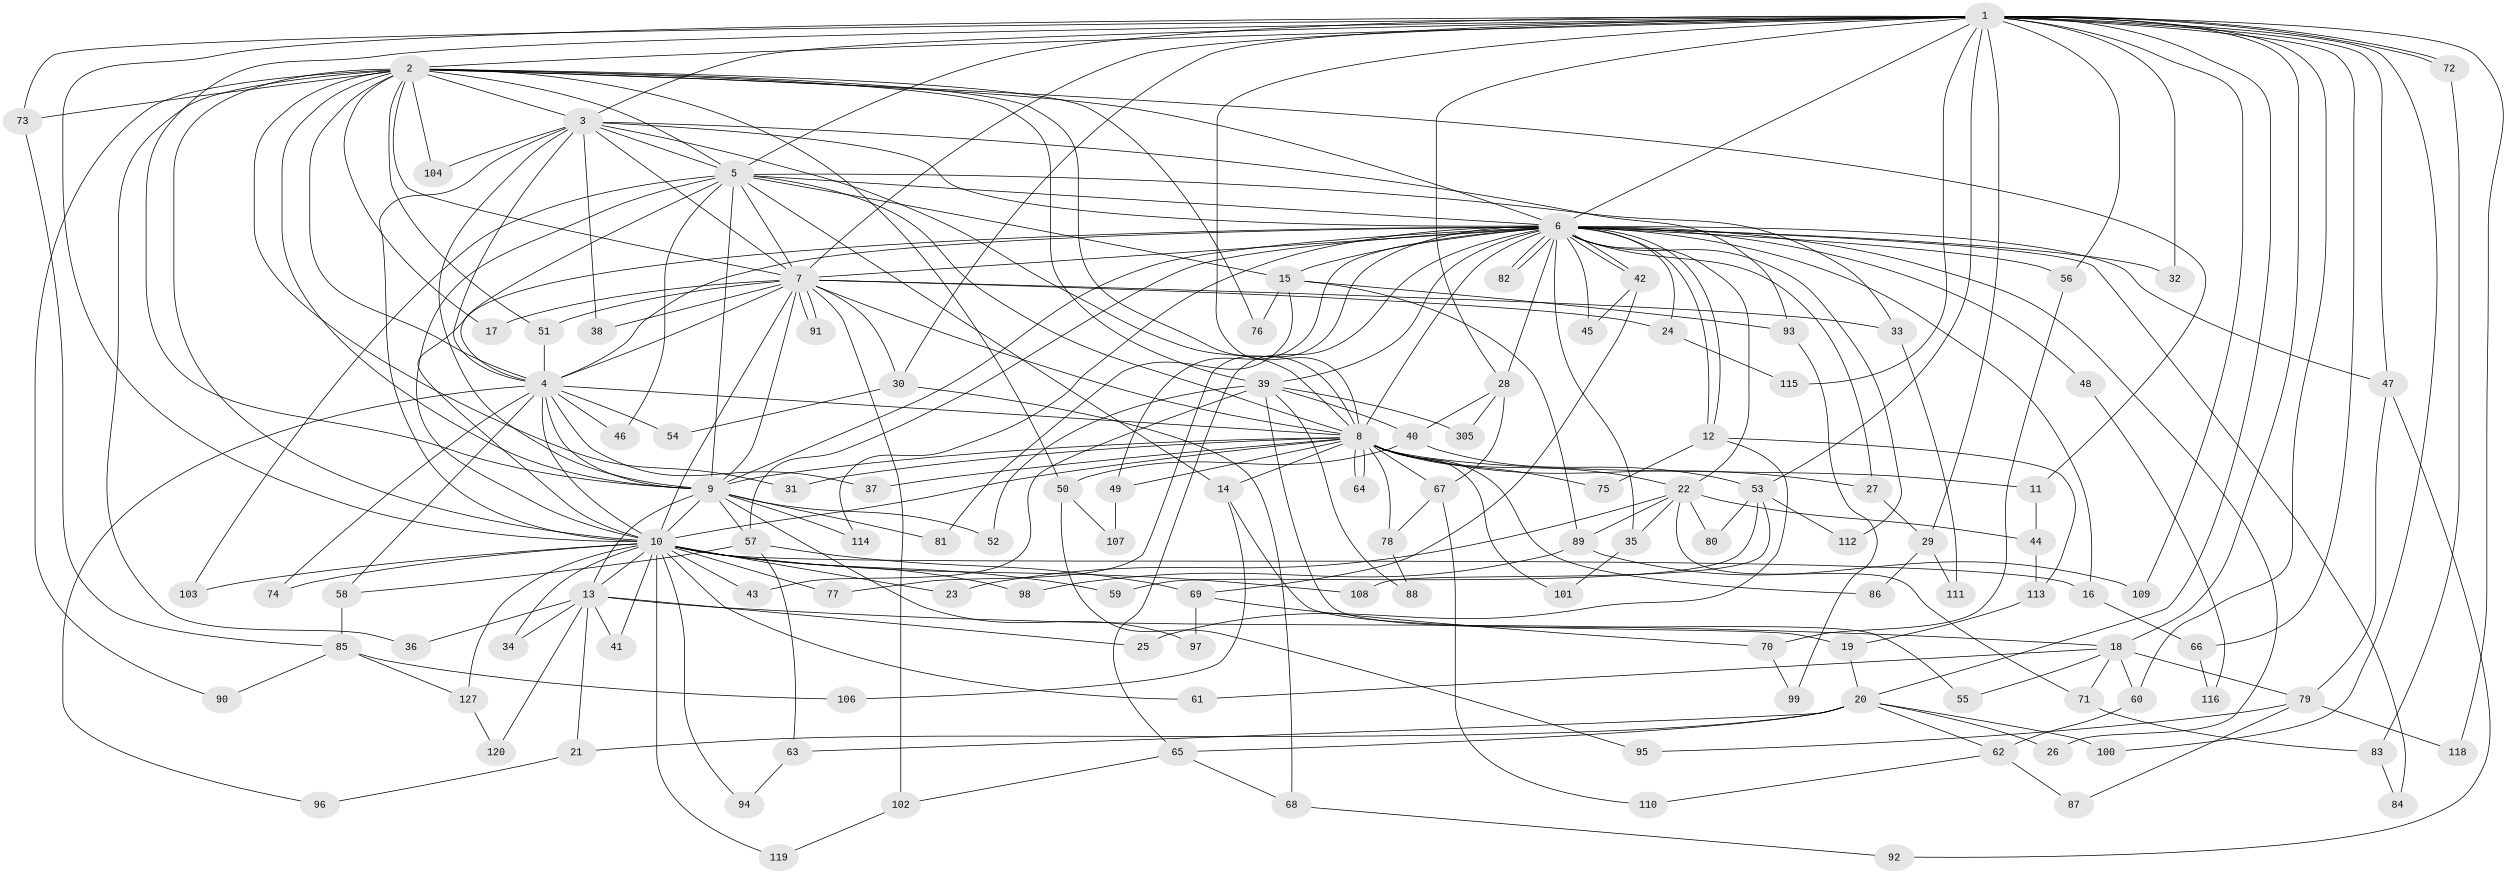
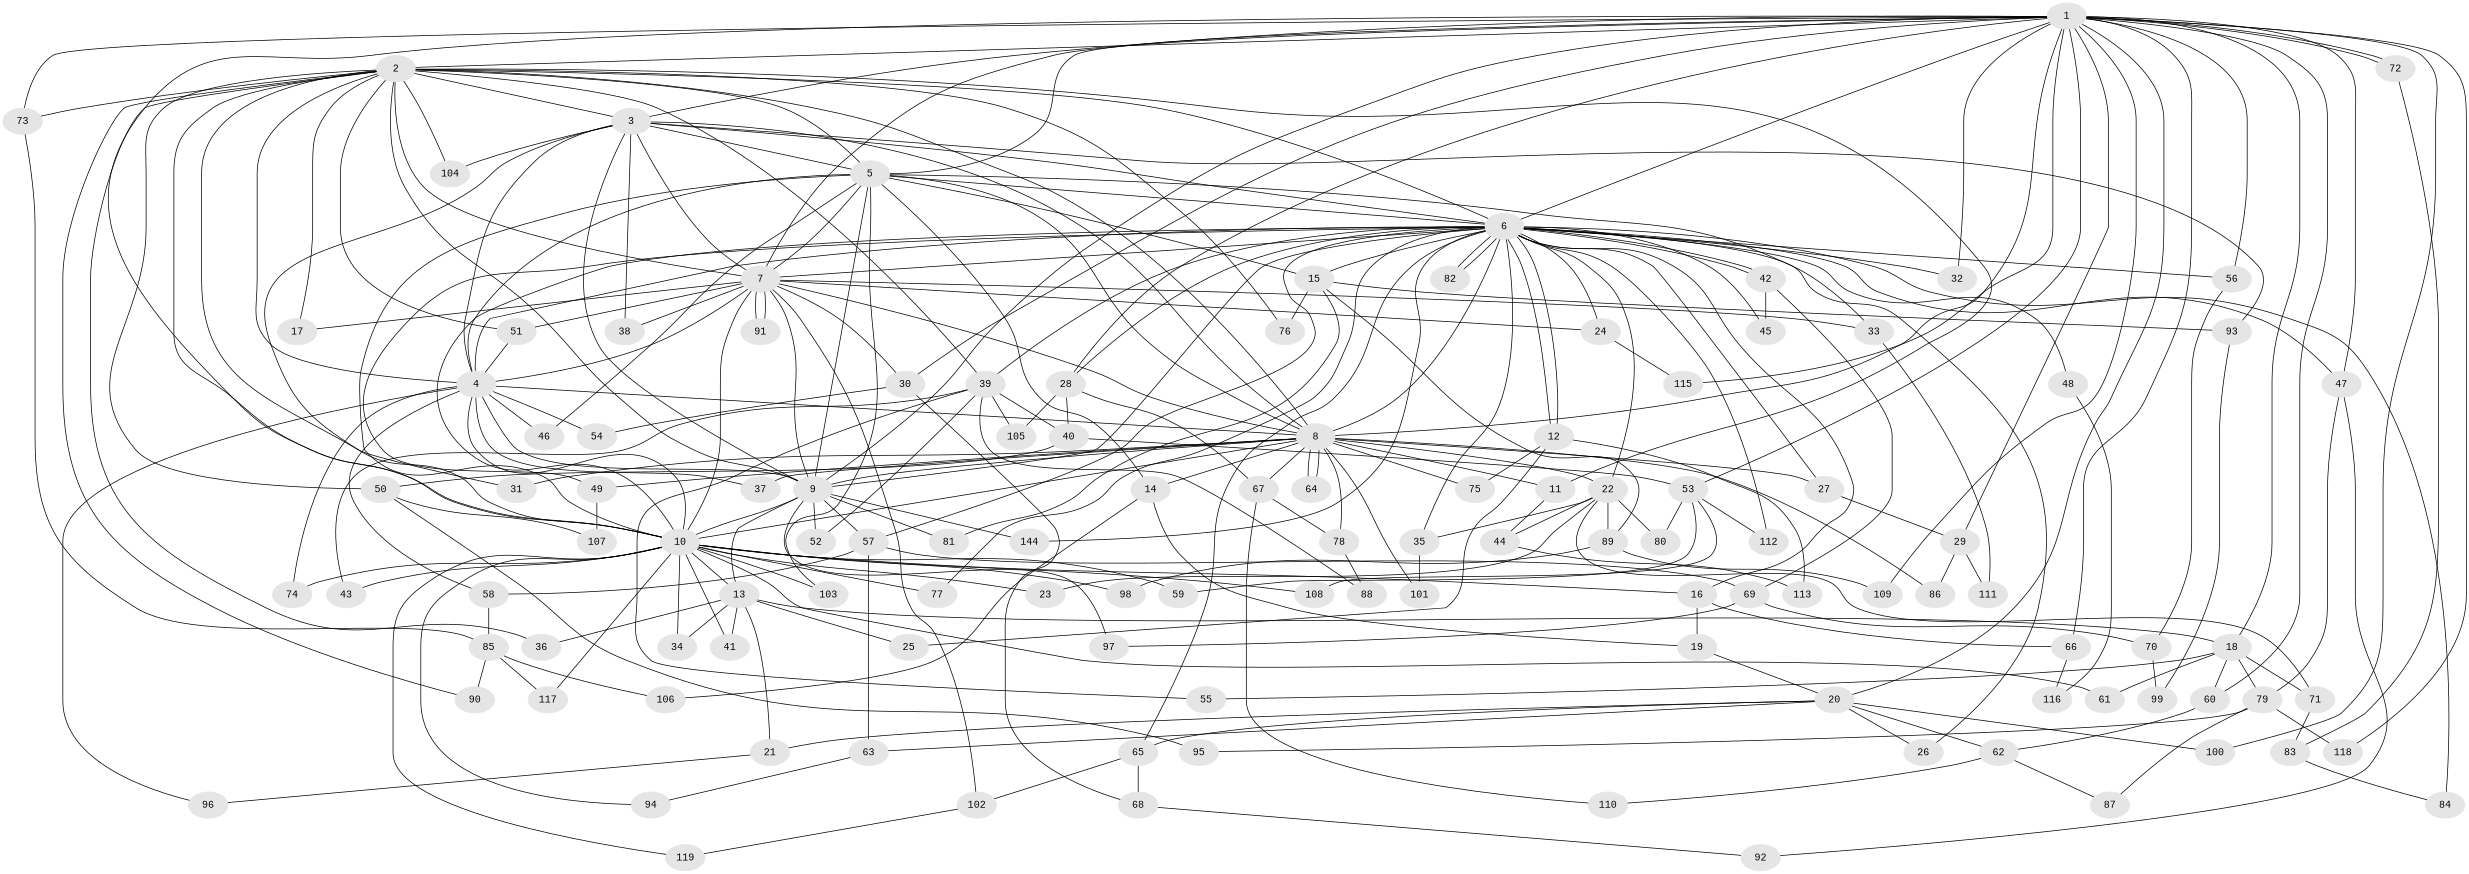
(1465, 437) -> (1016, 437)
(861, 542) -> (1029, 542)
(1925, 630) -> (1697, 623)
(468, 700) -> (548, 700)
(496, 752) -> none
